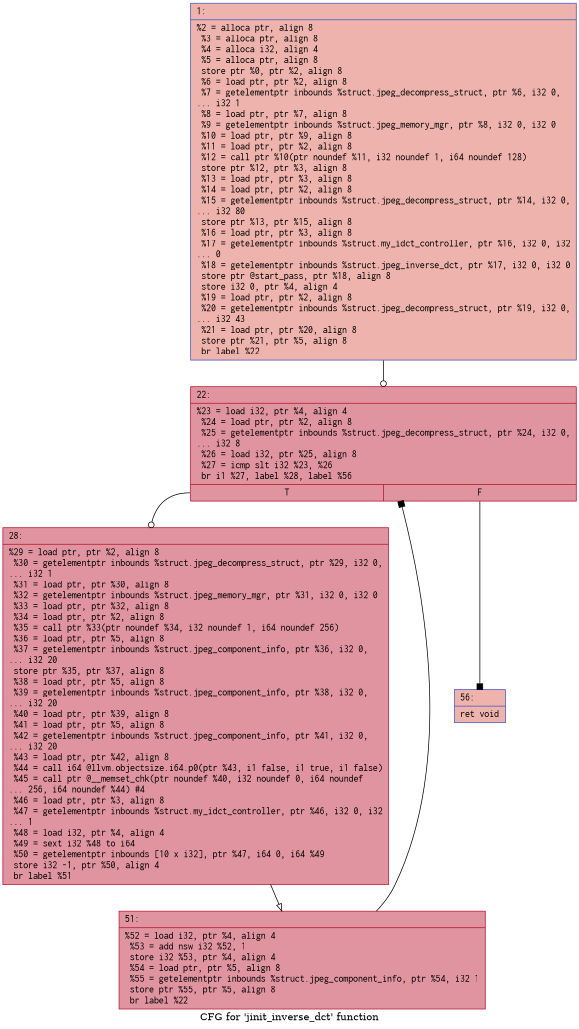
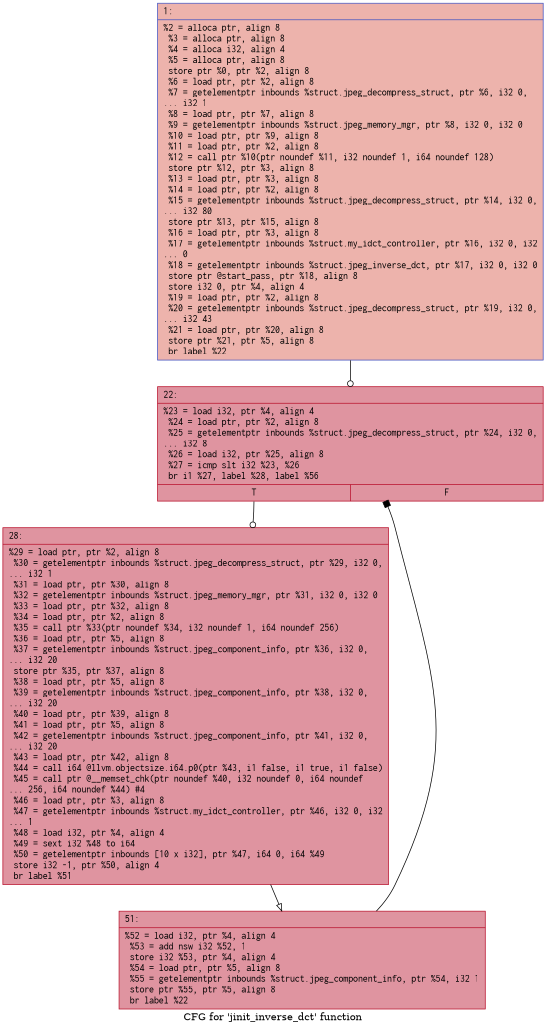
(480, 706) -> none
